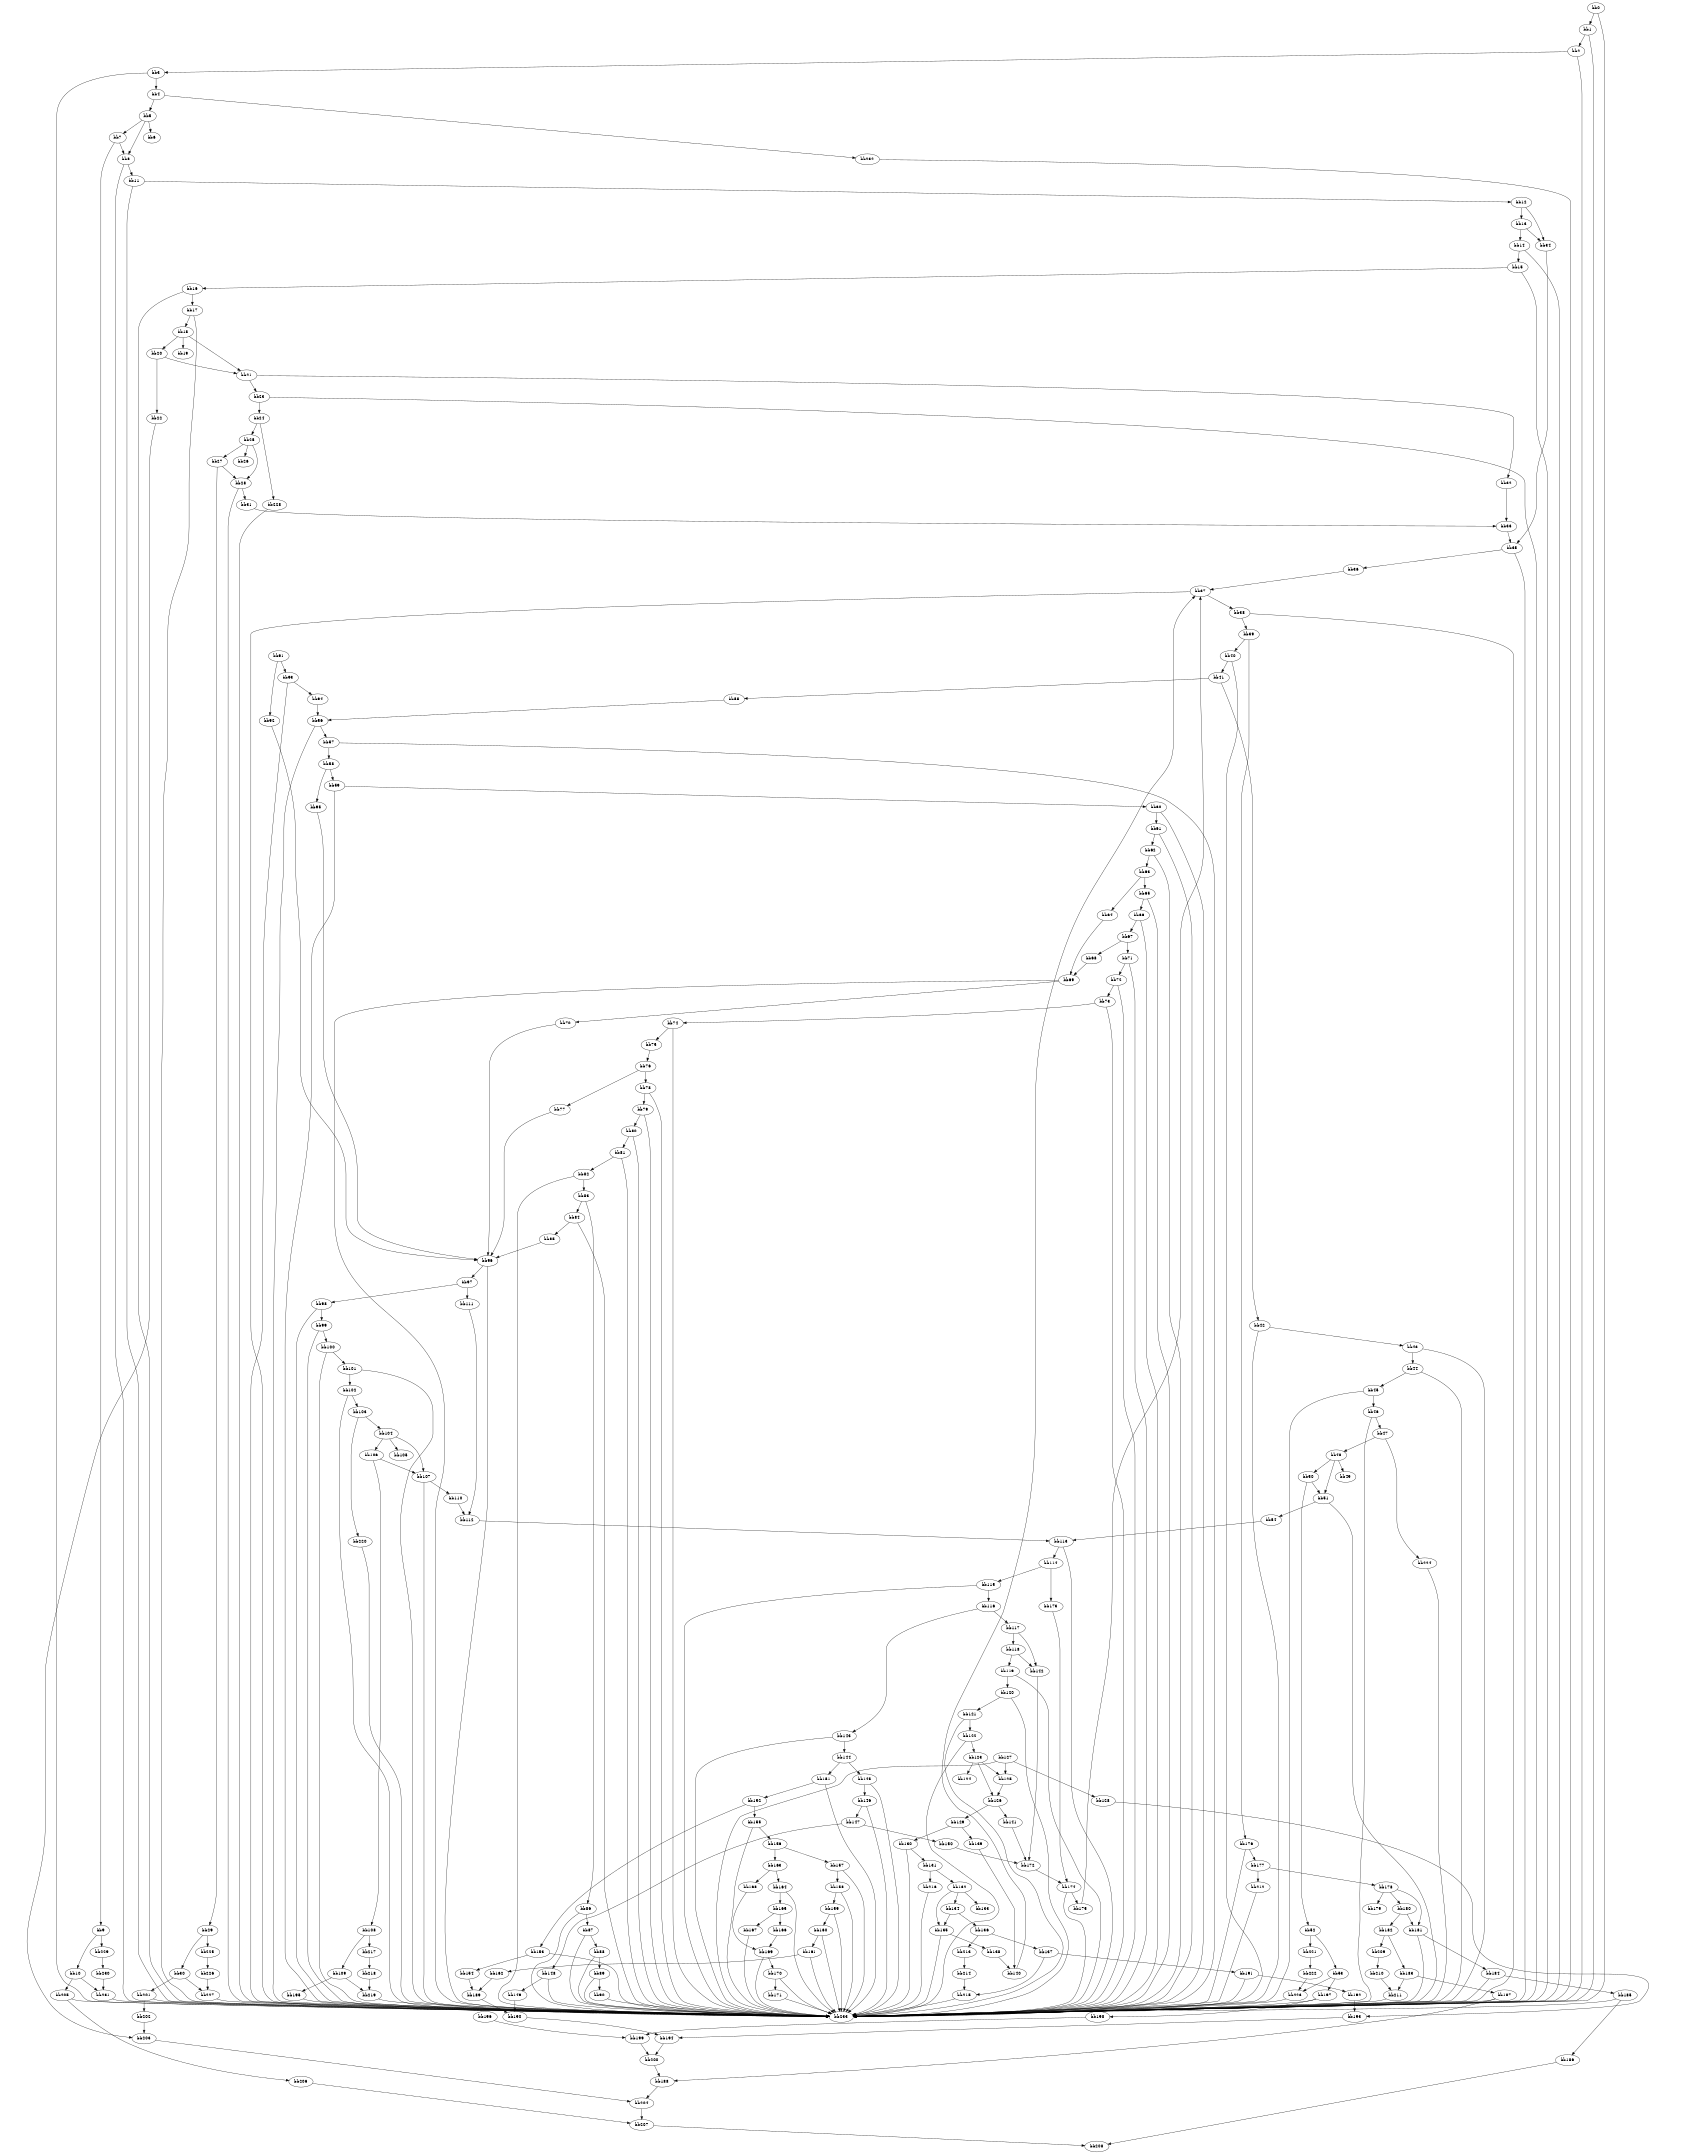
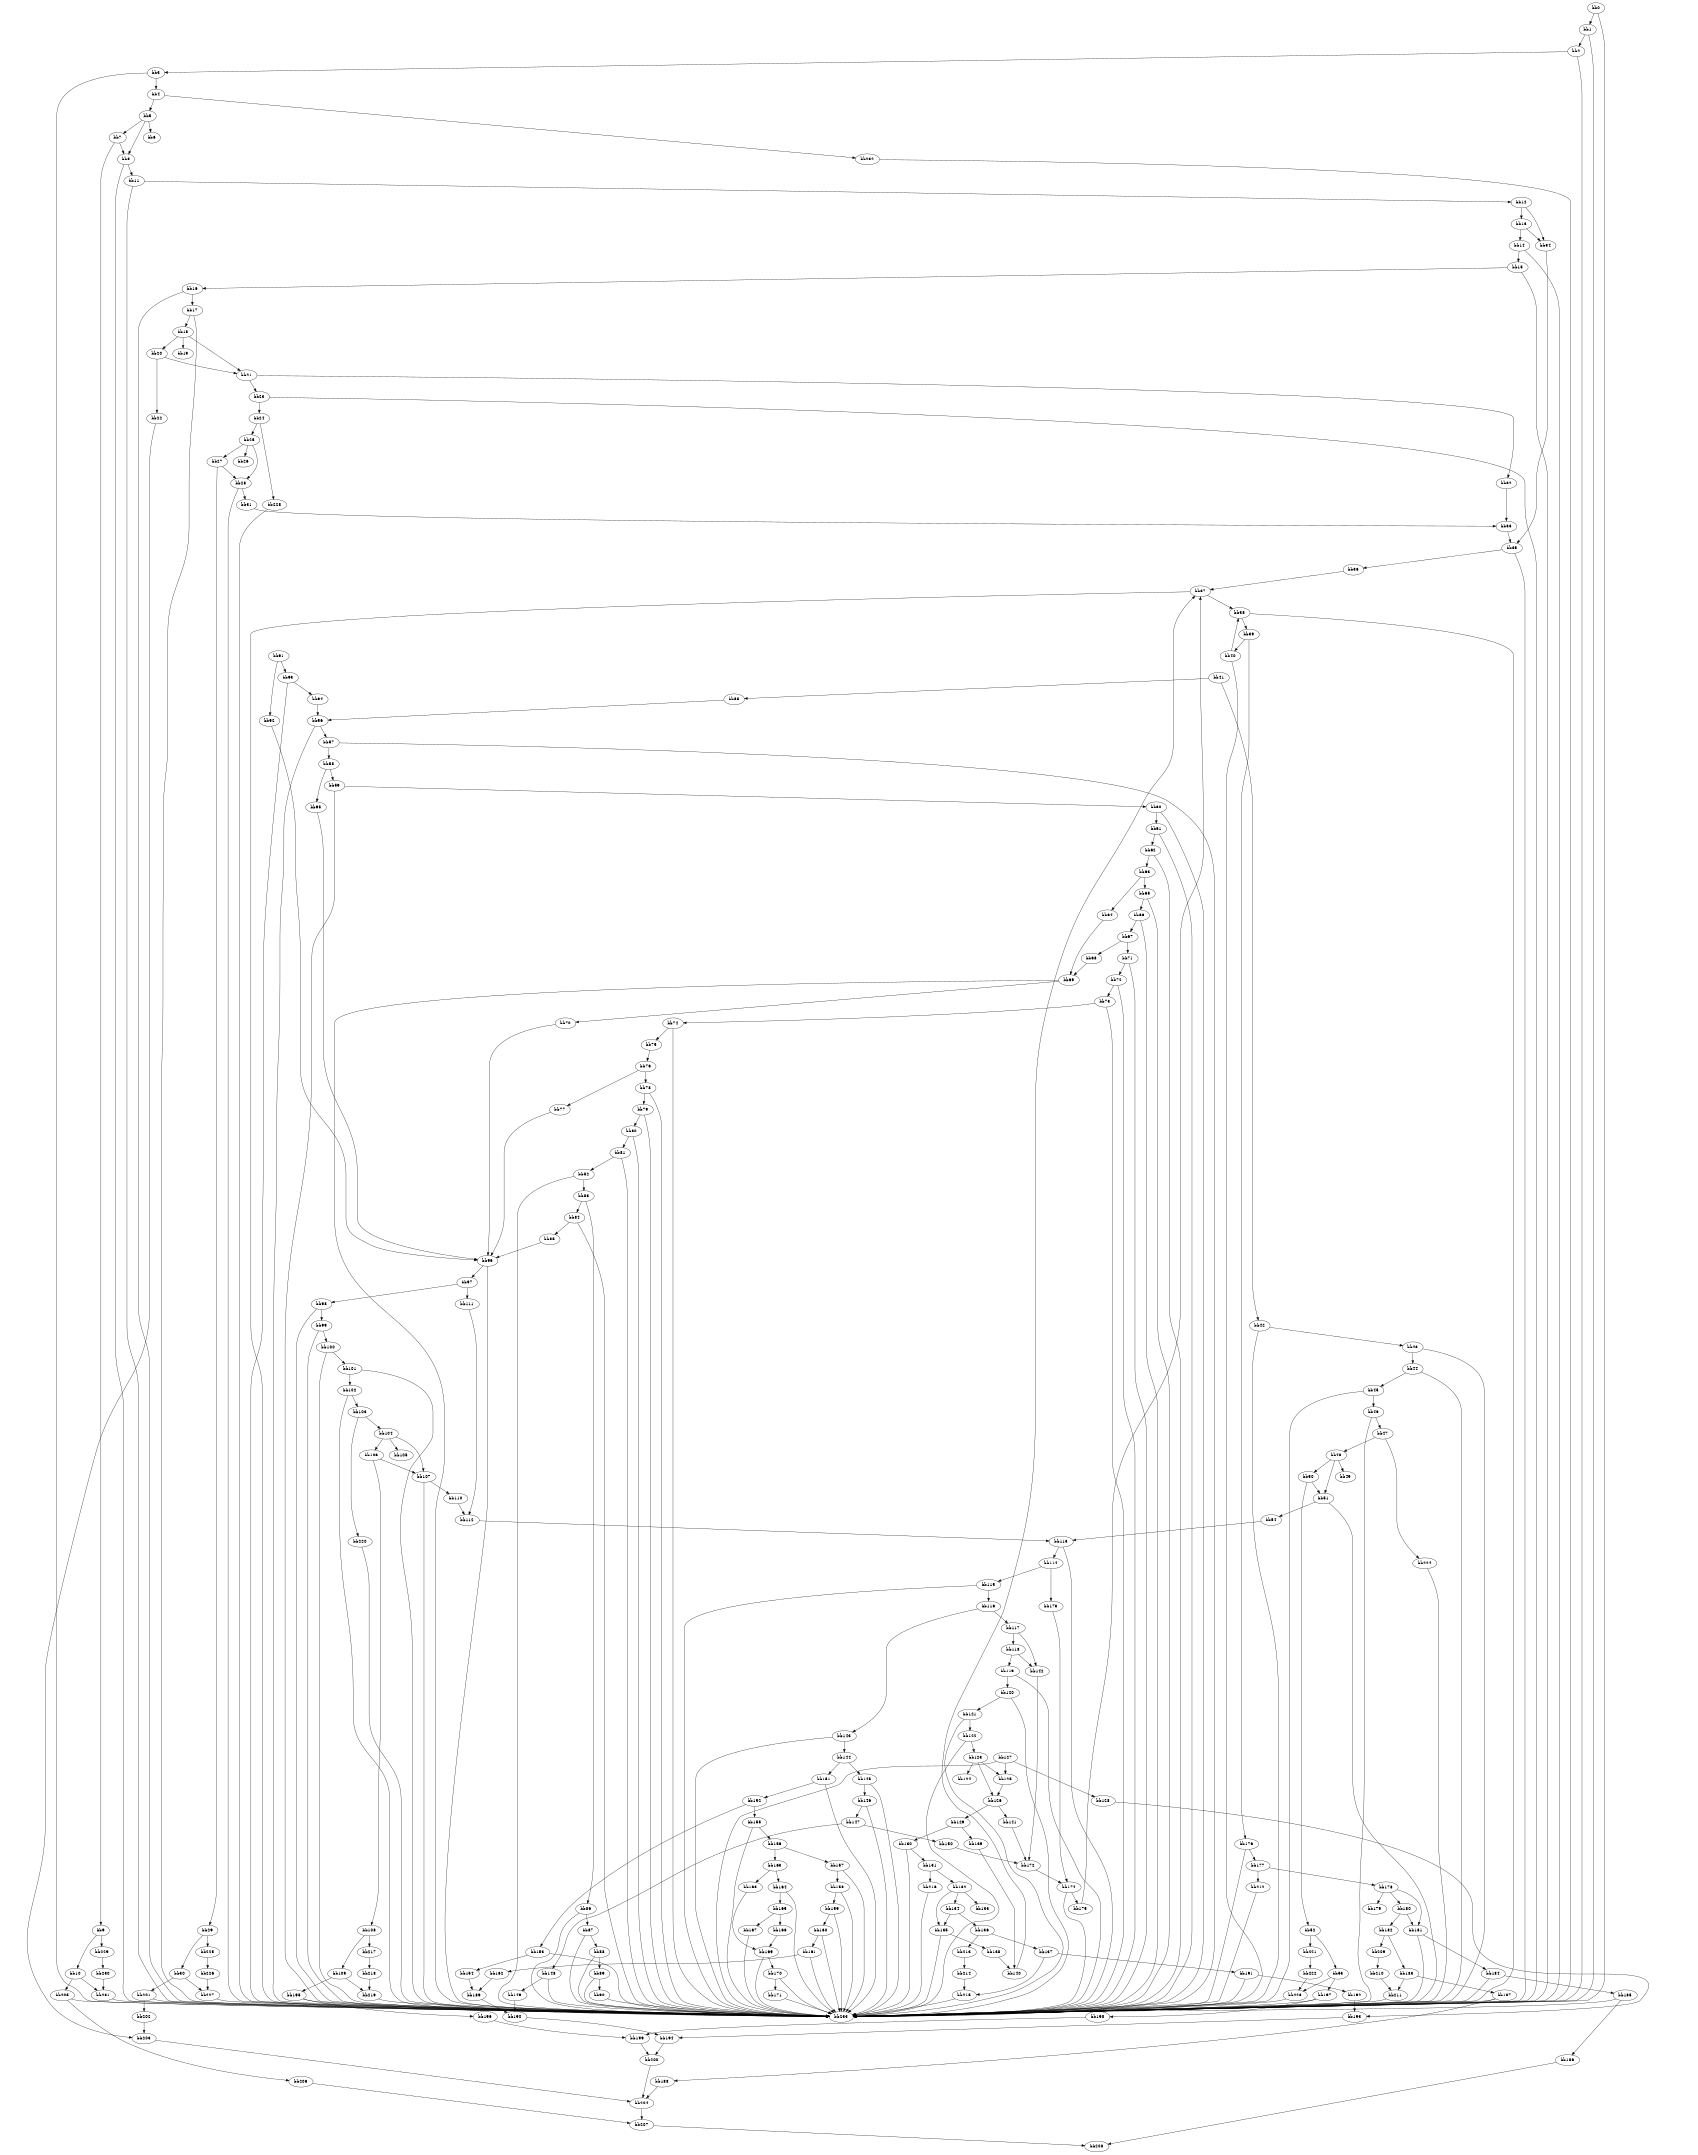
(1225, 666) -> (1235, 636)
none -> (386, 2011)
(656, 2070) -> (647, 2080)
